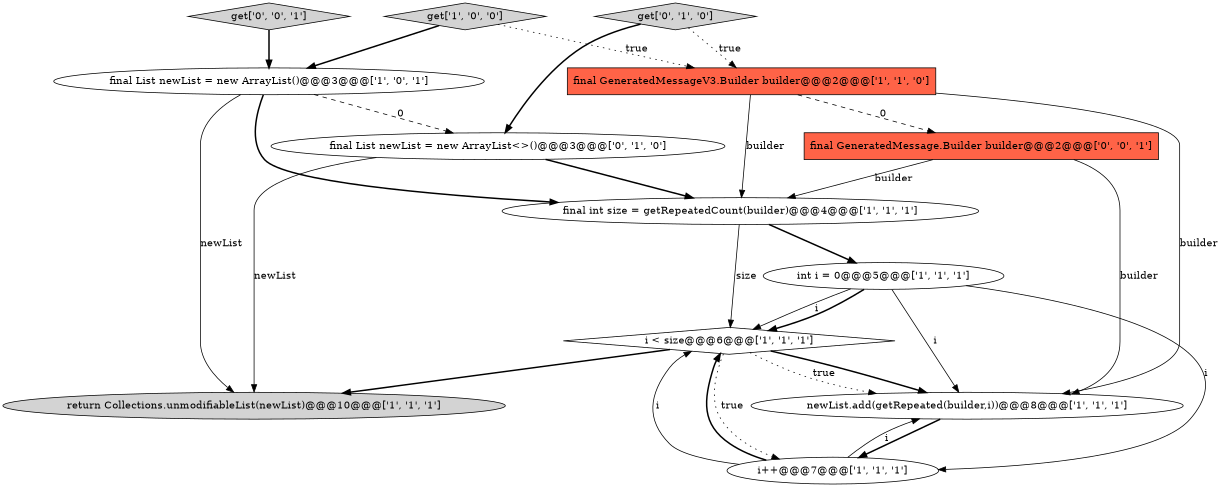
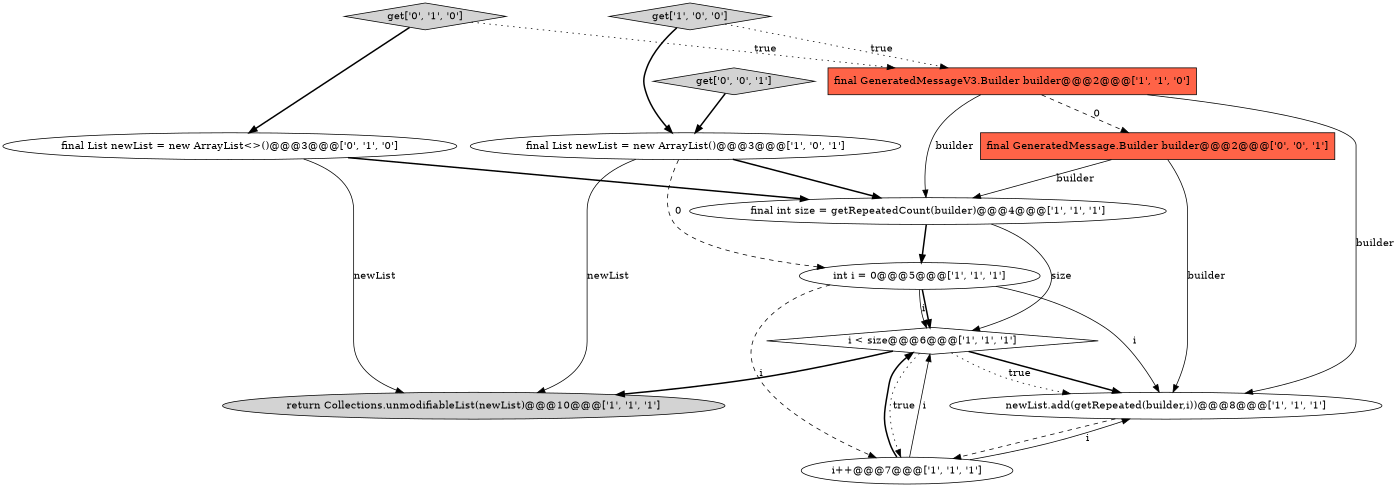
(380, 113) -> (710, 245)
(1203, 394) -> (756, 371)
(903, 437) -> (1038, 438)
